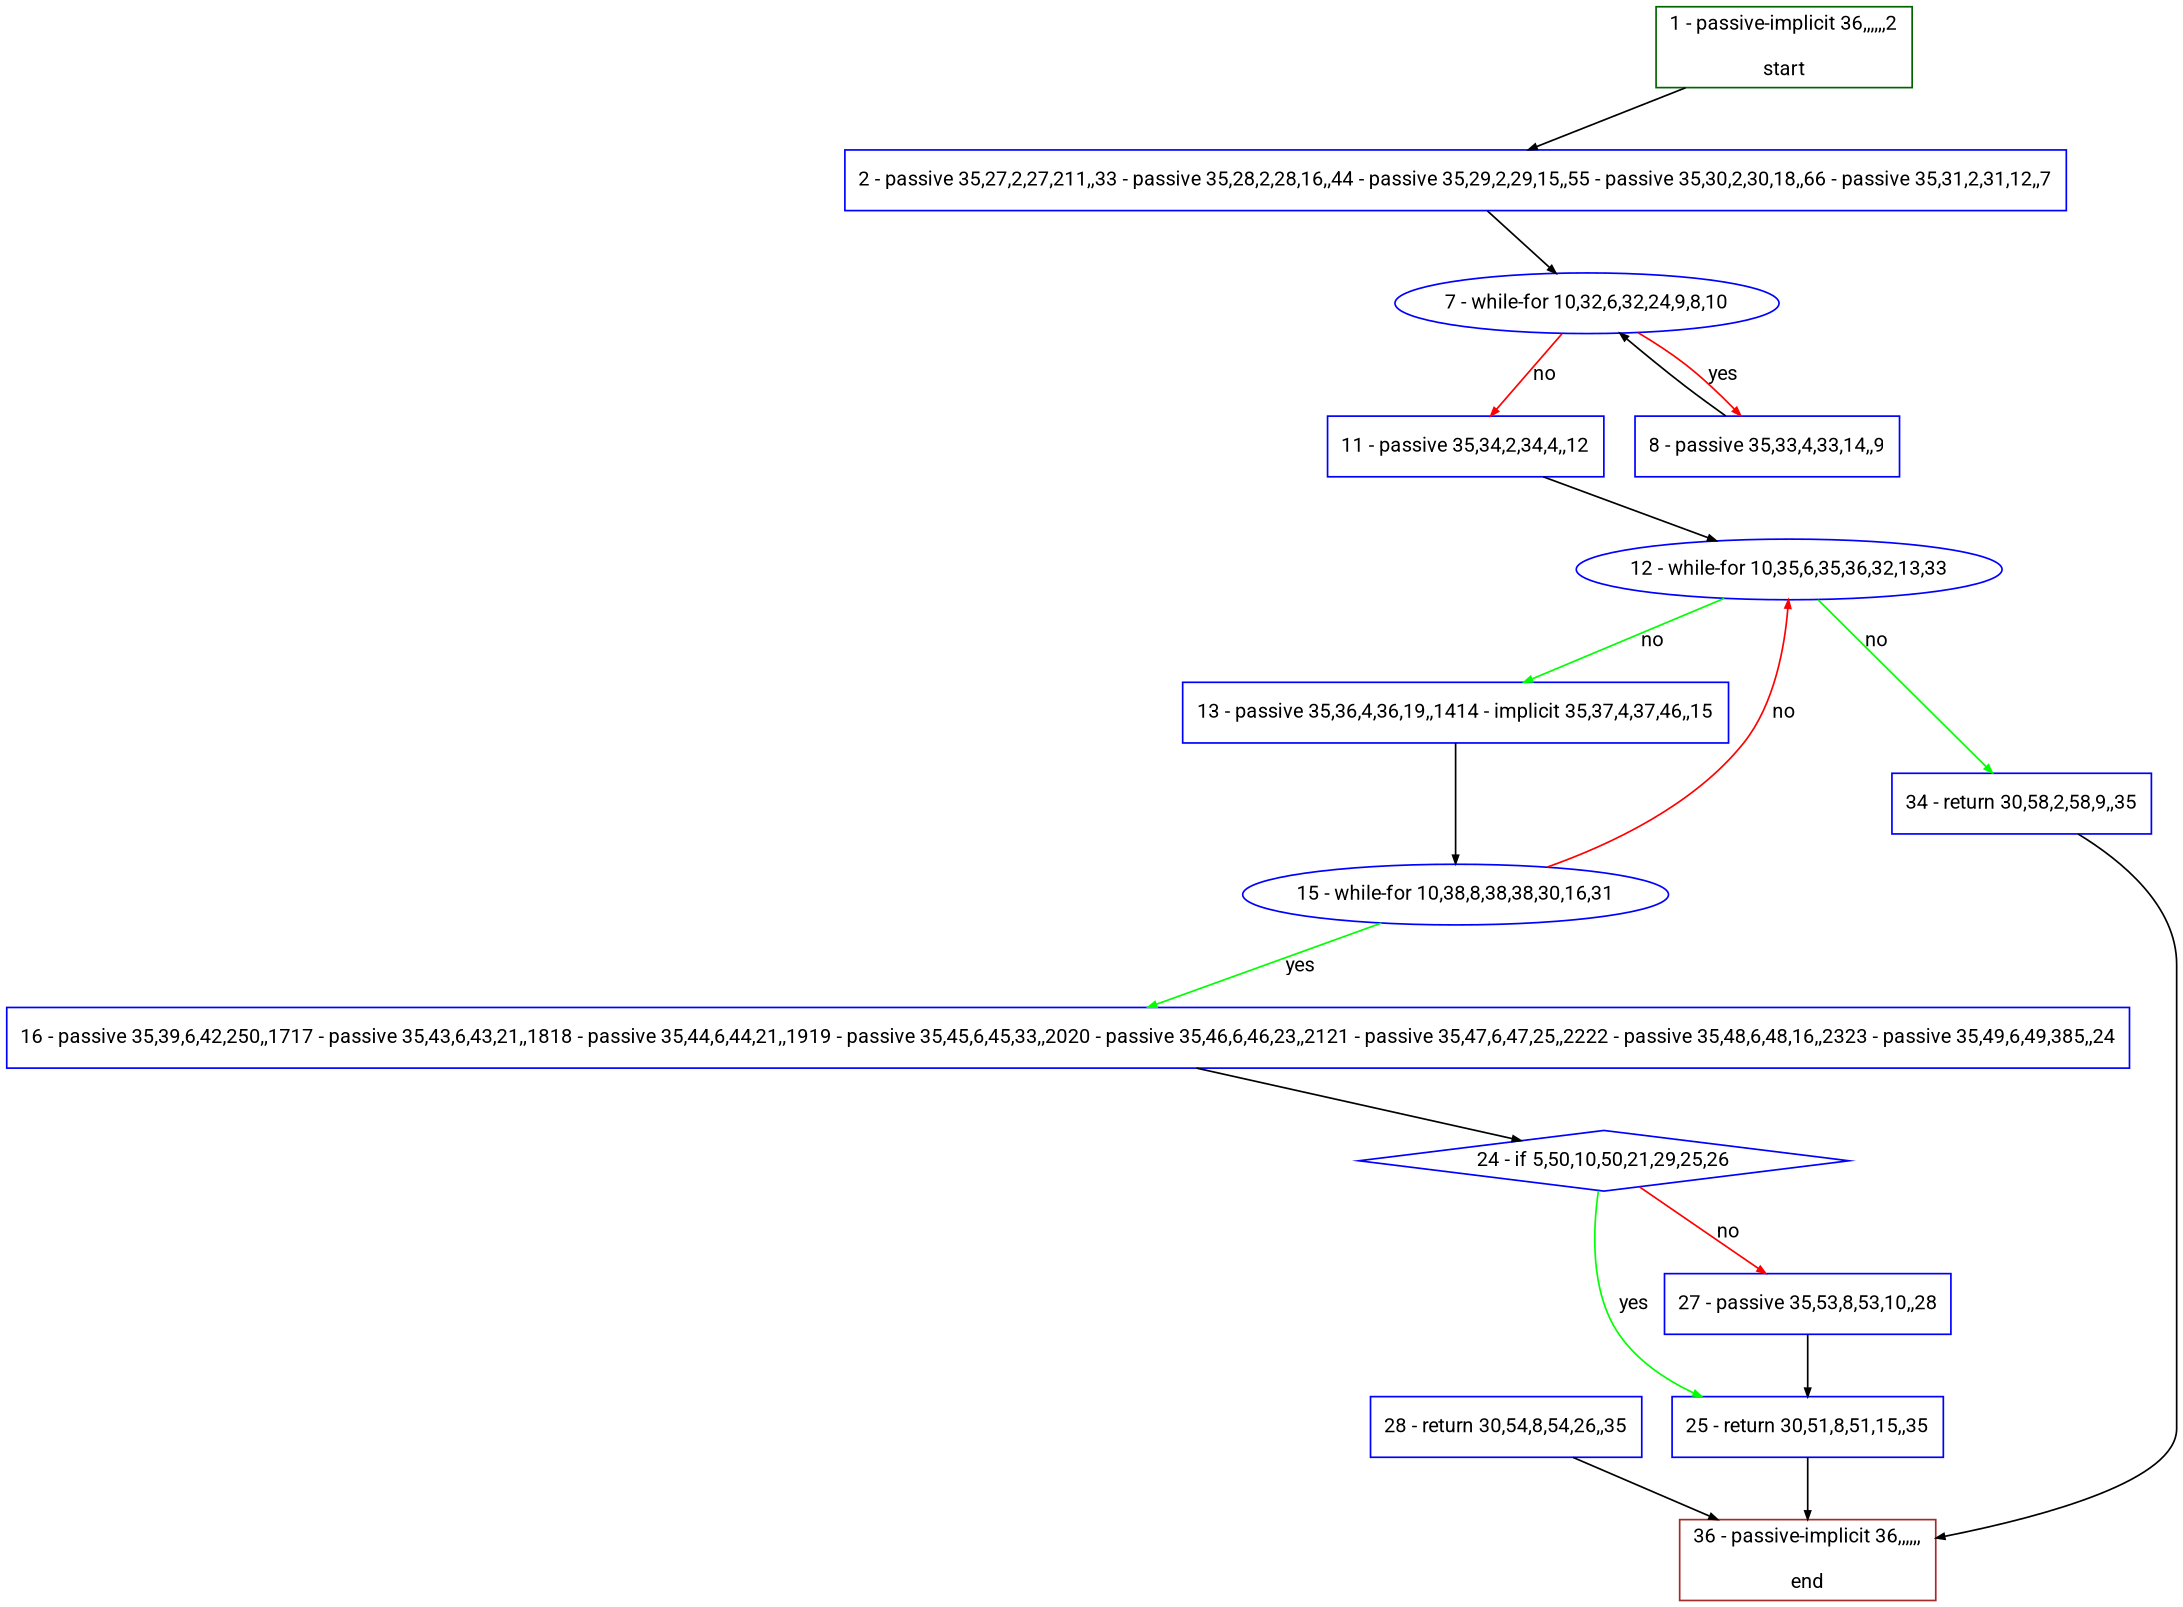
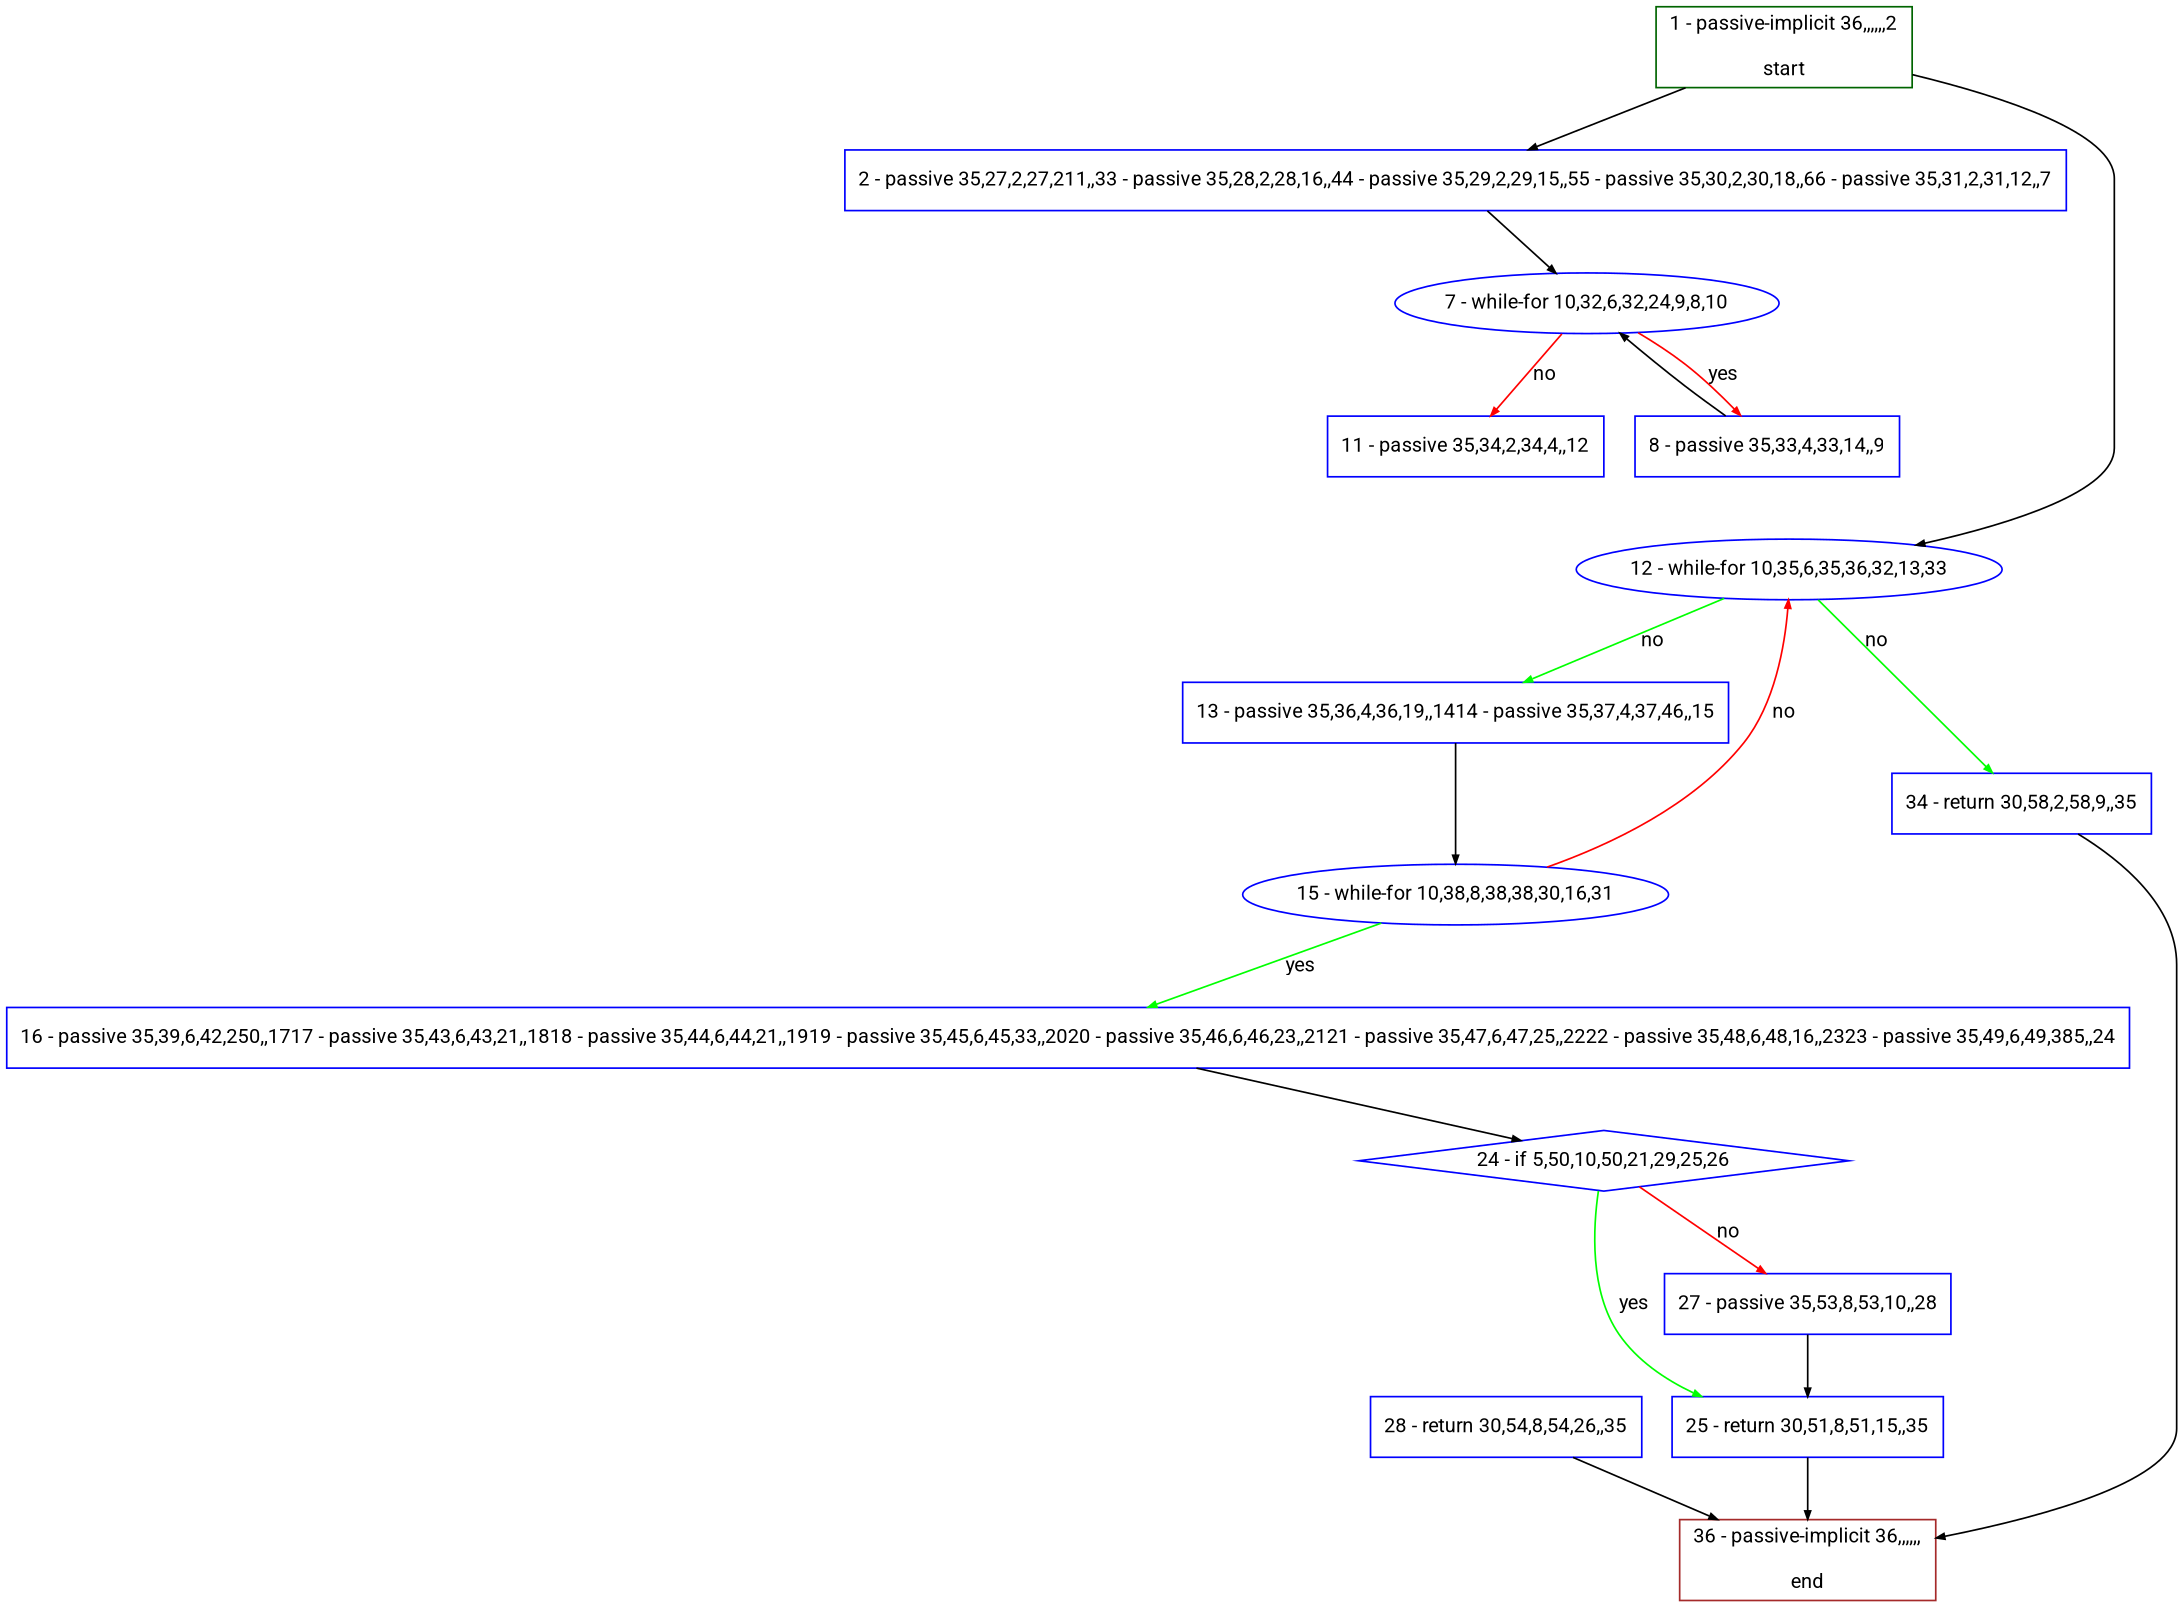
(1626, 507) -> (2114, 306)
(1456, 713) -> (1456, 713)
